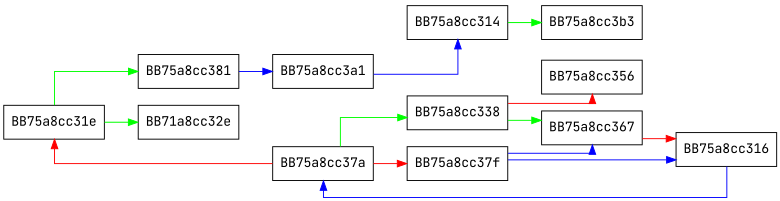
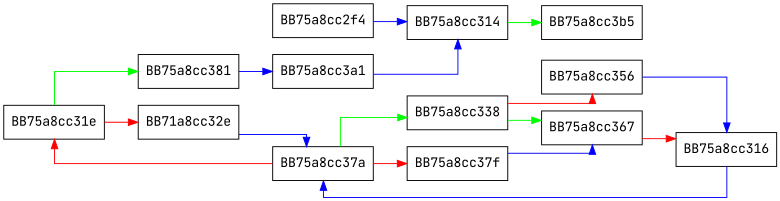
none -> (323, 21)
(592, 23) -> (592, 23)
(116, 122) -> (116, 122)
none -> (274, 134)
(587, 160) -> (708, 77)
